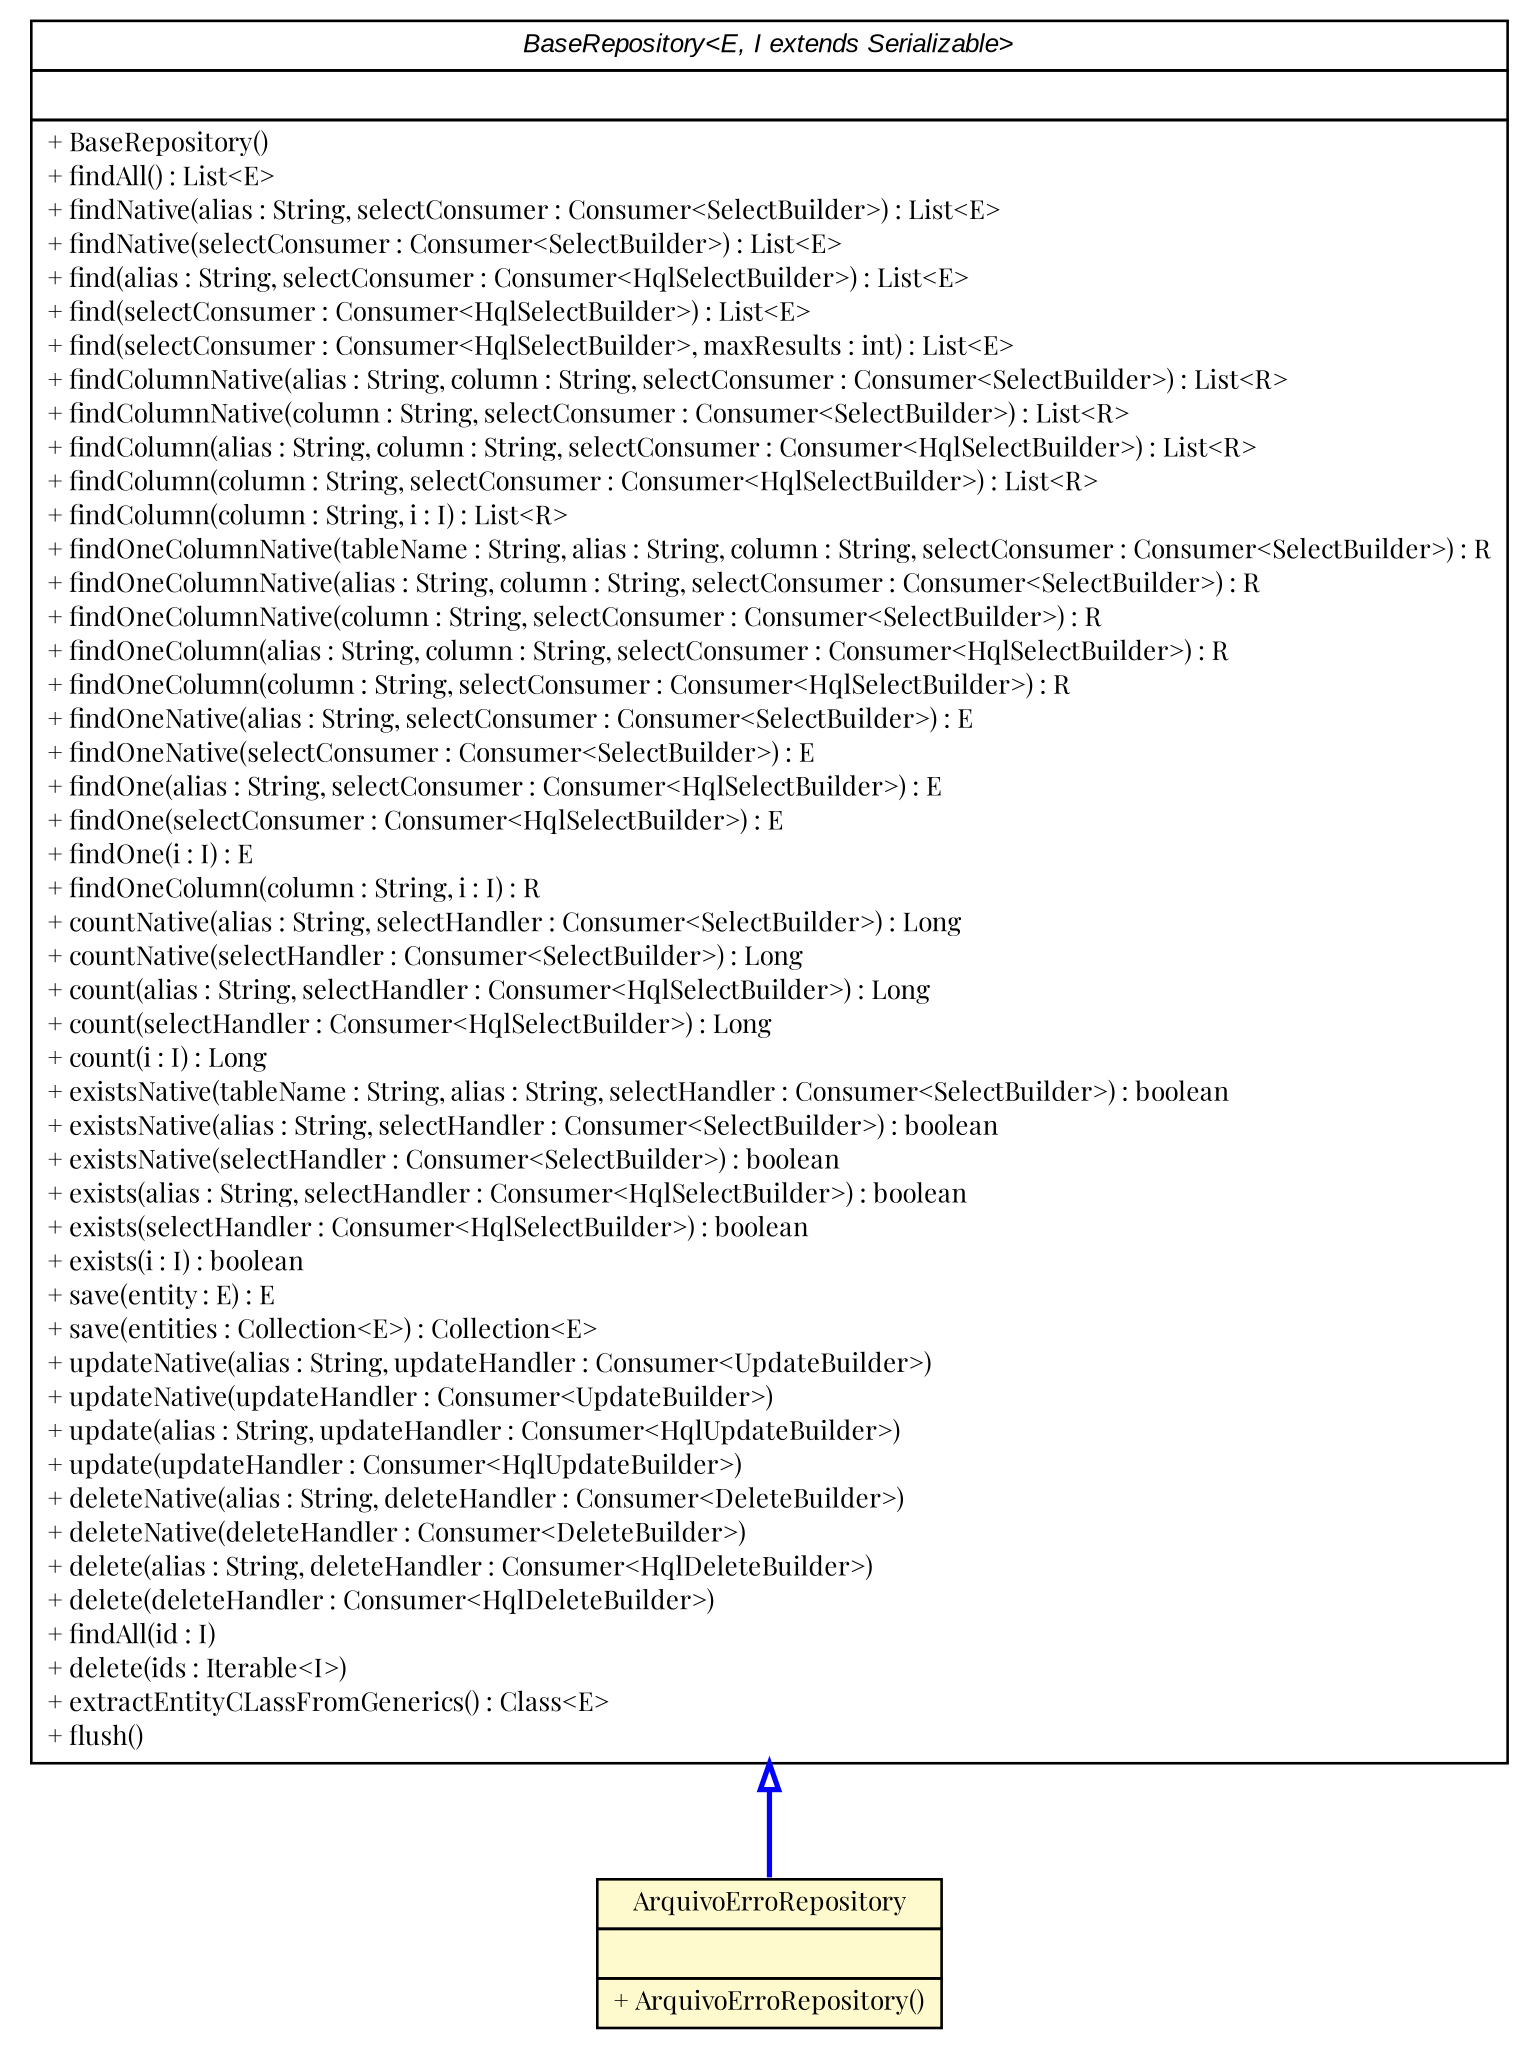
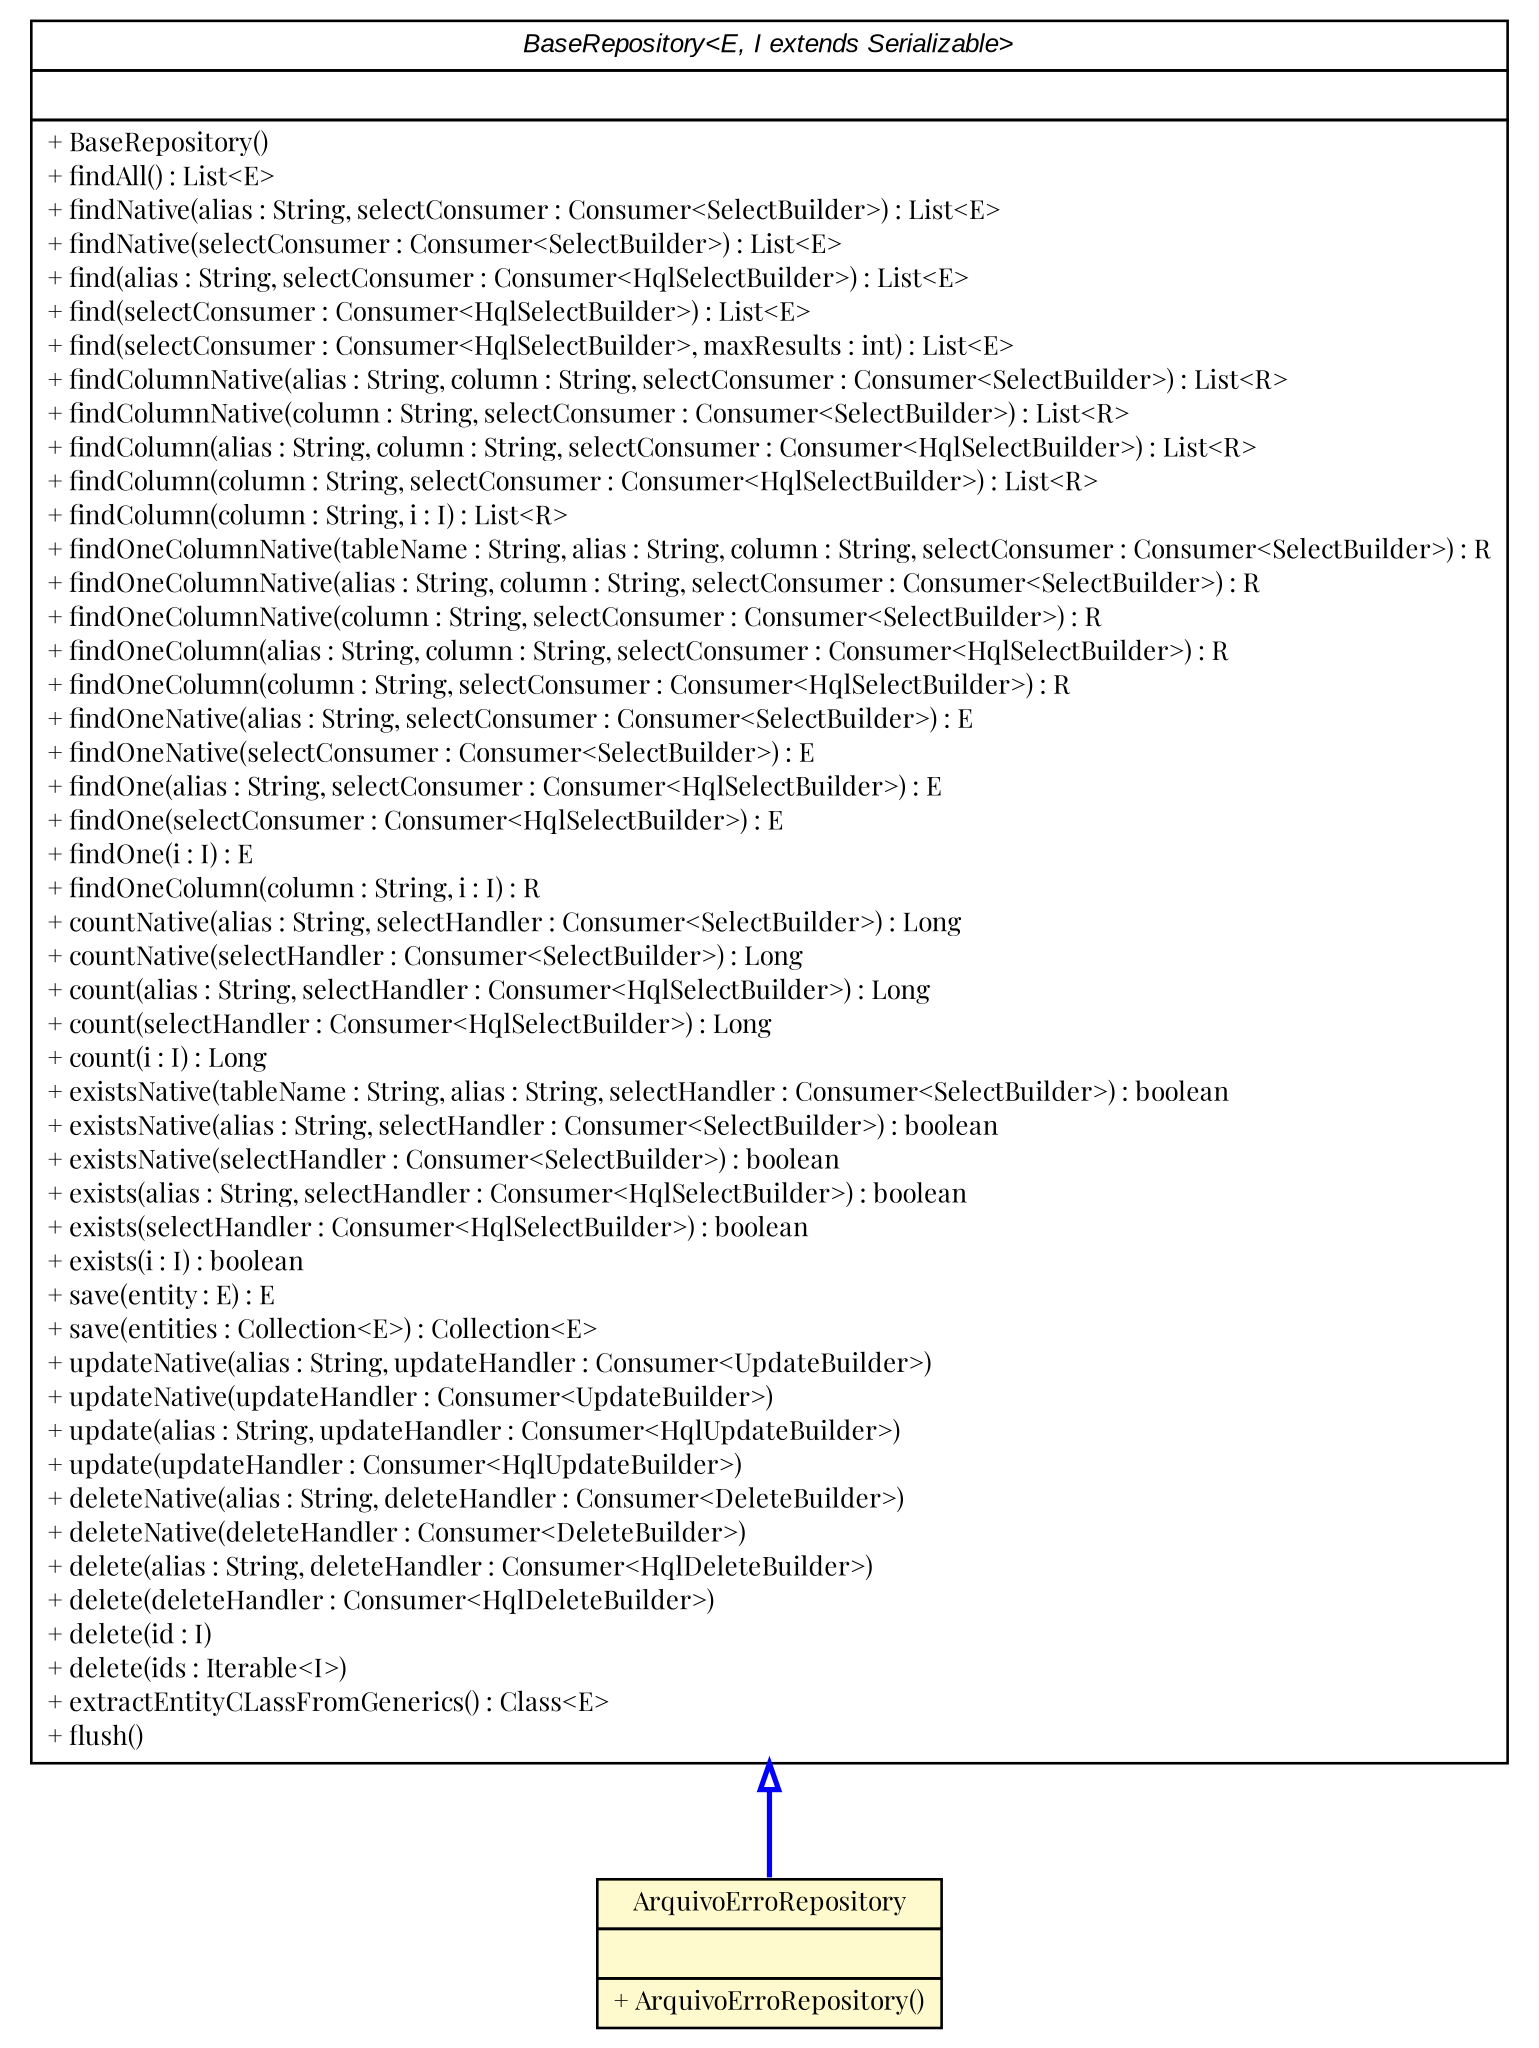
(133, 1635) -> (130, 1635)
